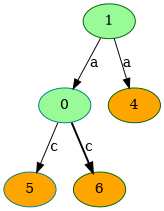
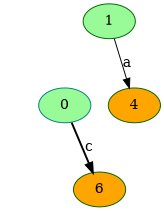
(89, 59) -> none
(30, 189) -> none
